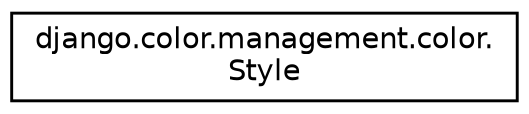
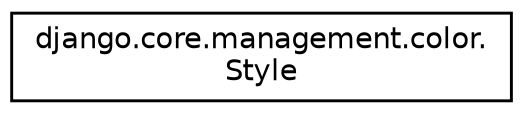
(264, 57) -> (262, 57)
